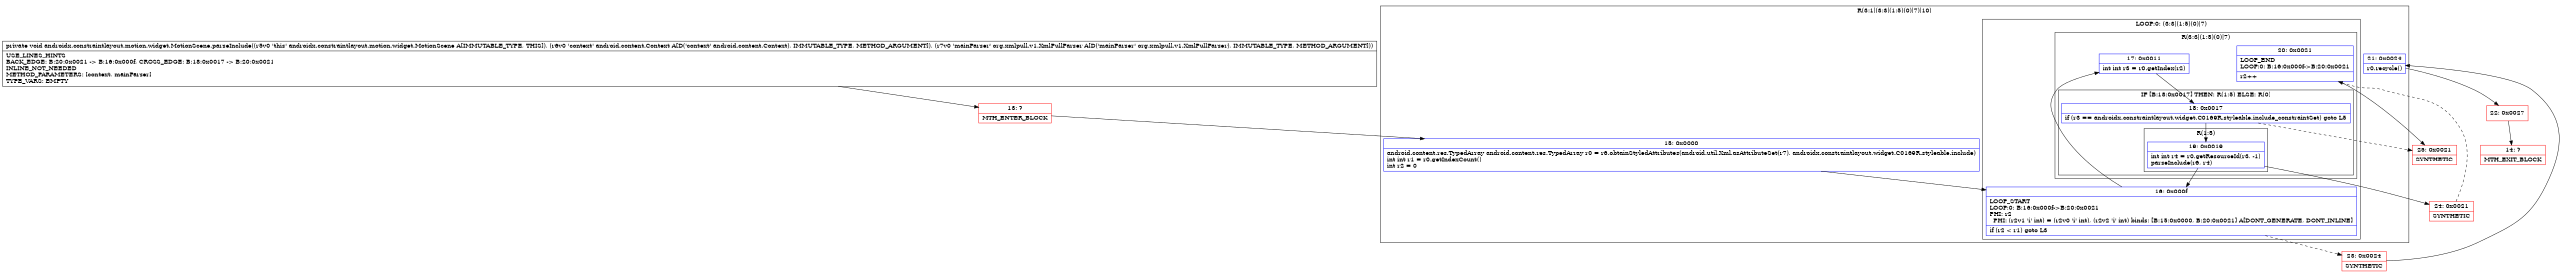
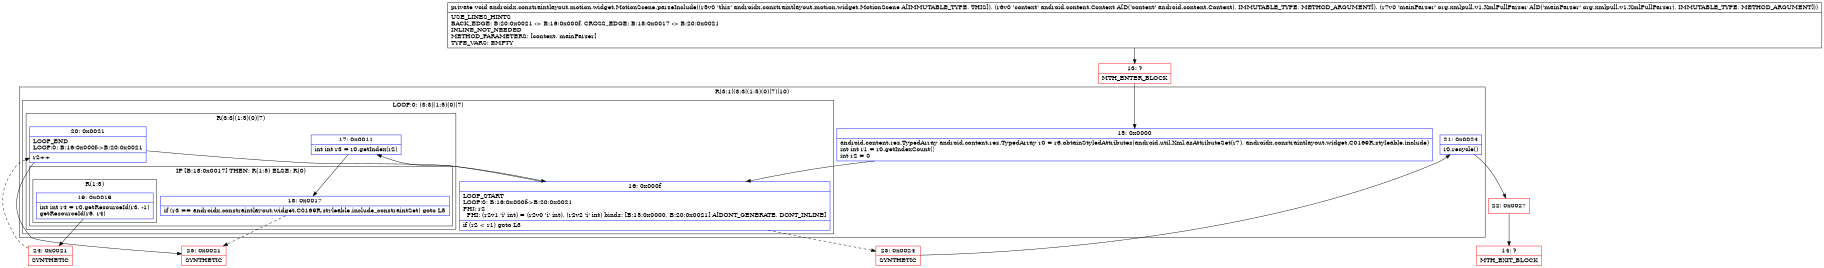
(2206, 131) -> none
(2182, 163) -> (73, 214)
(2193, 176) -> (344, 164)
